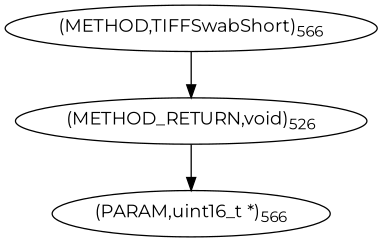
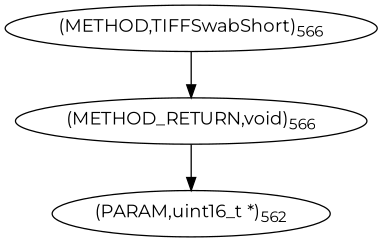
(303, 119) -> (303, 119)
(274, 212) -> (274, 212)
